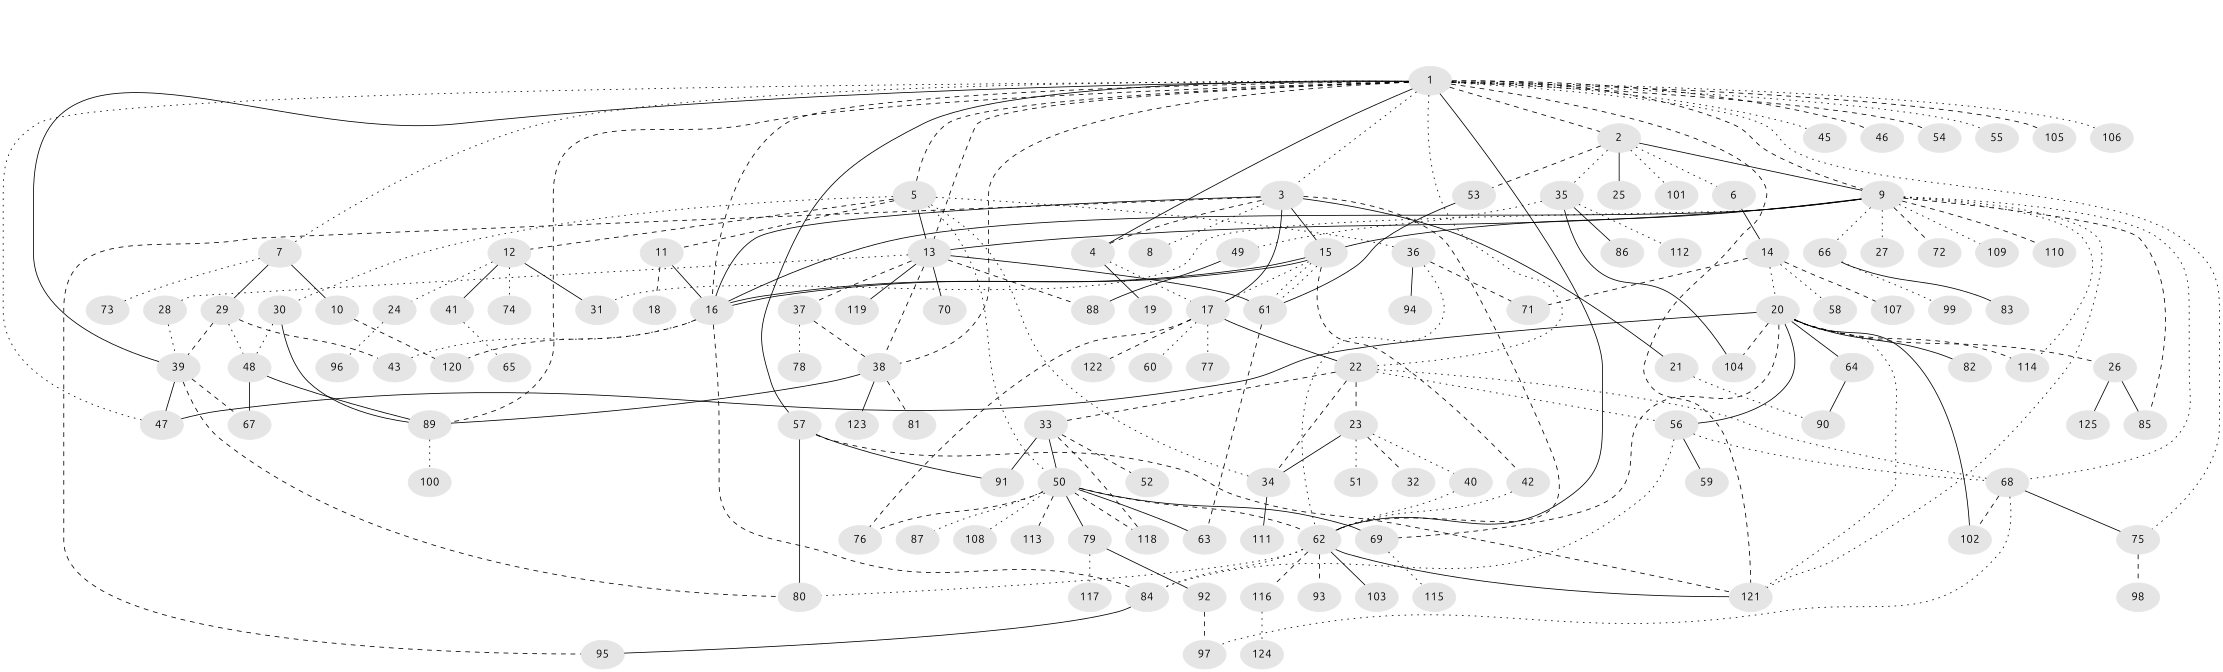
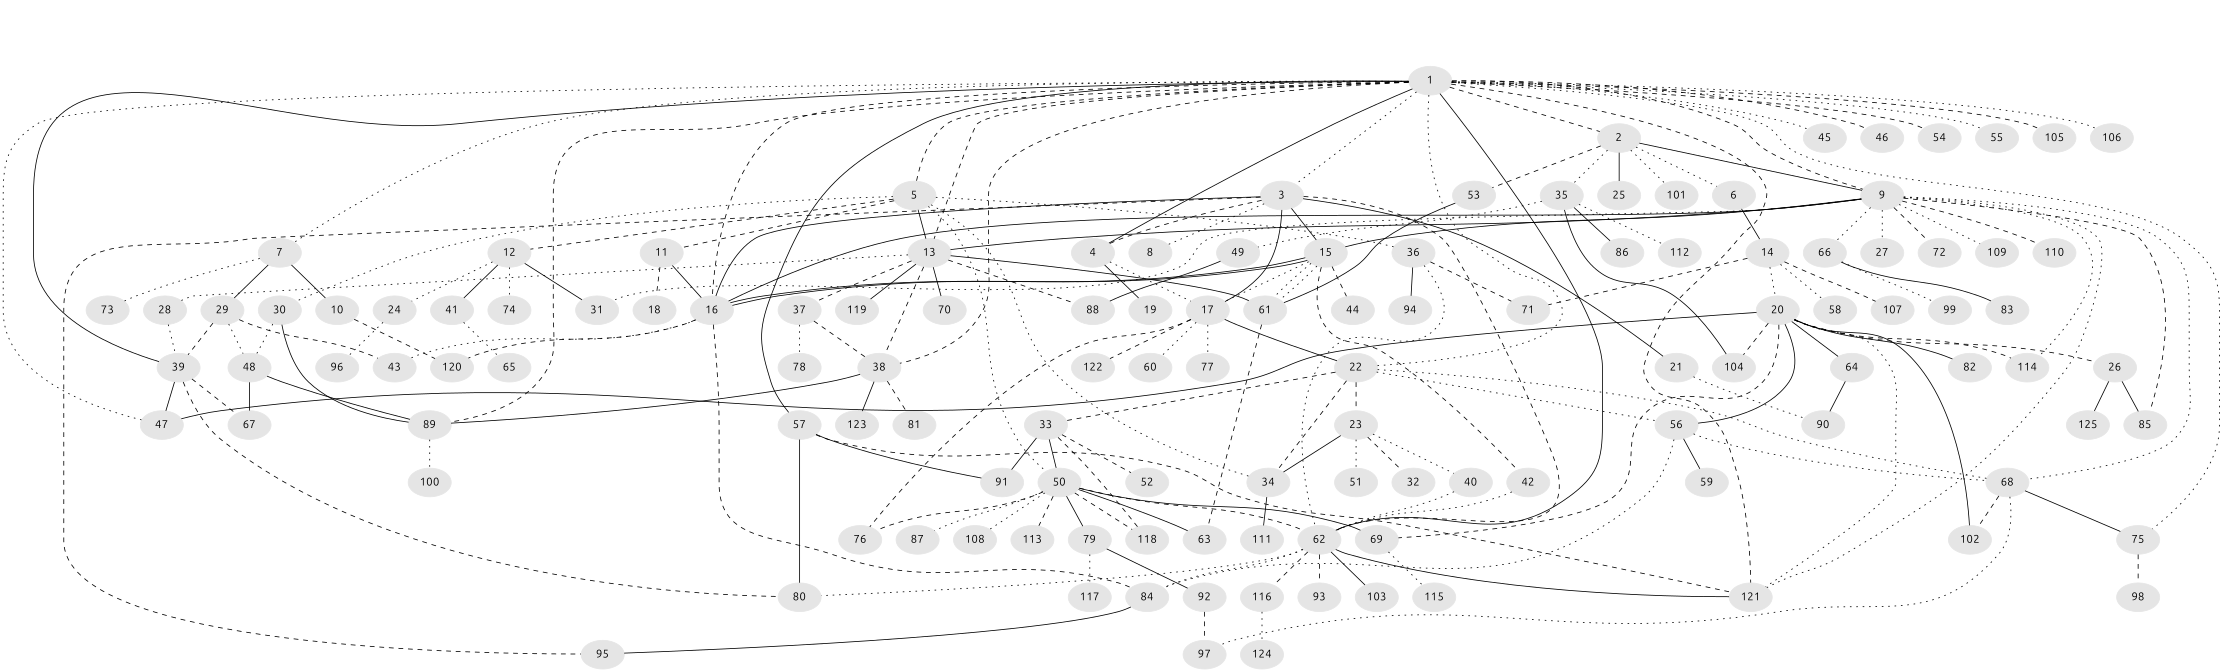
none -> (1353, 310)
